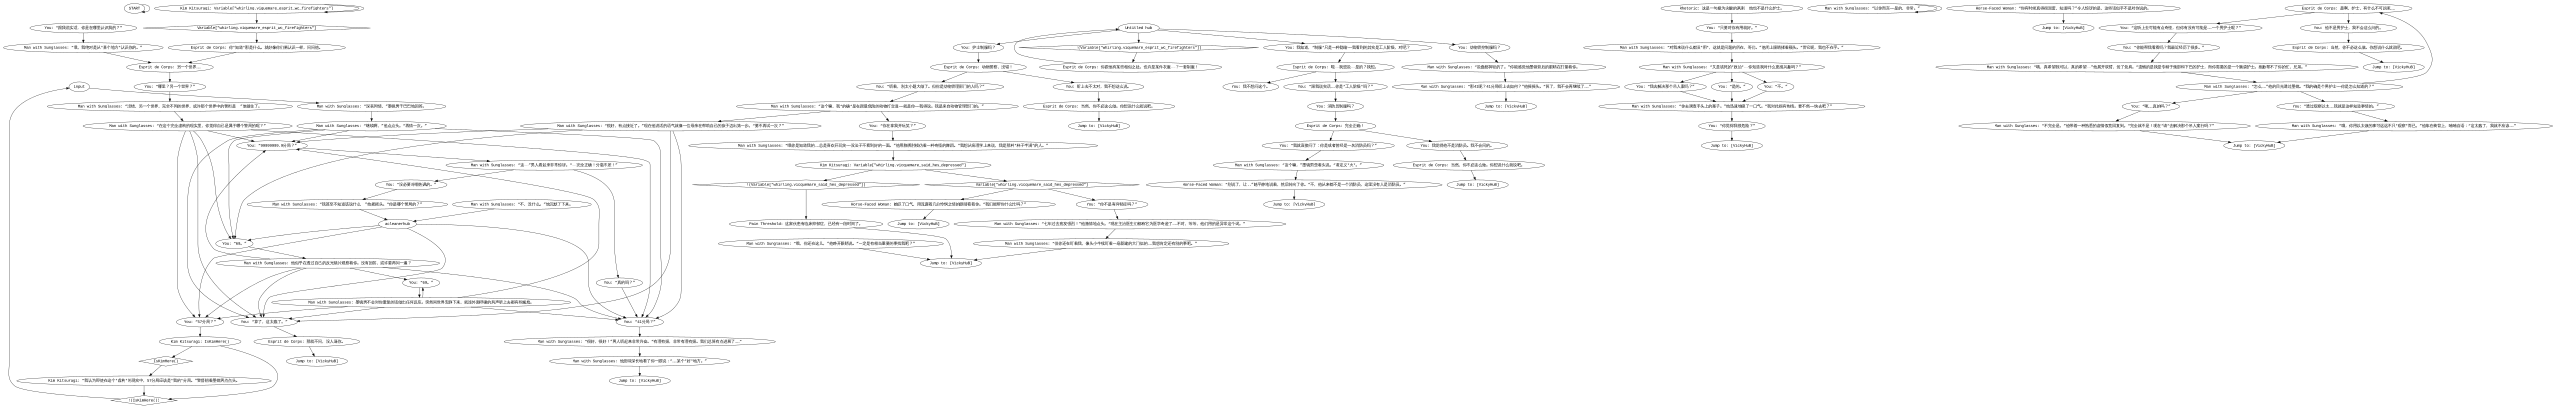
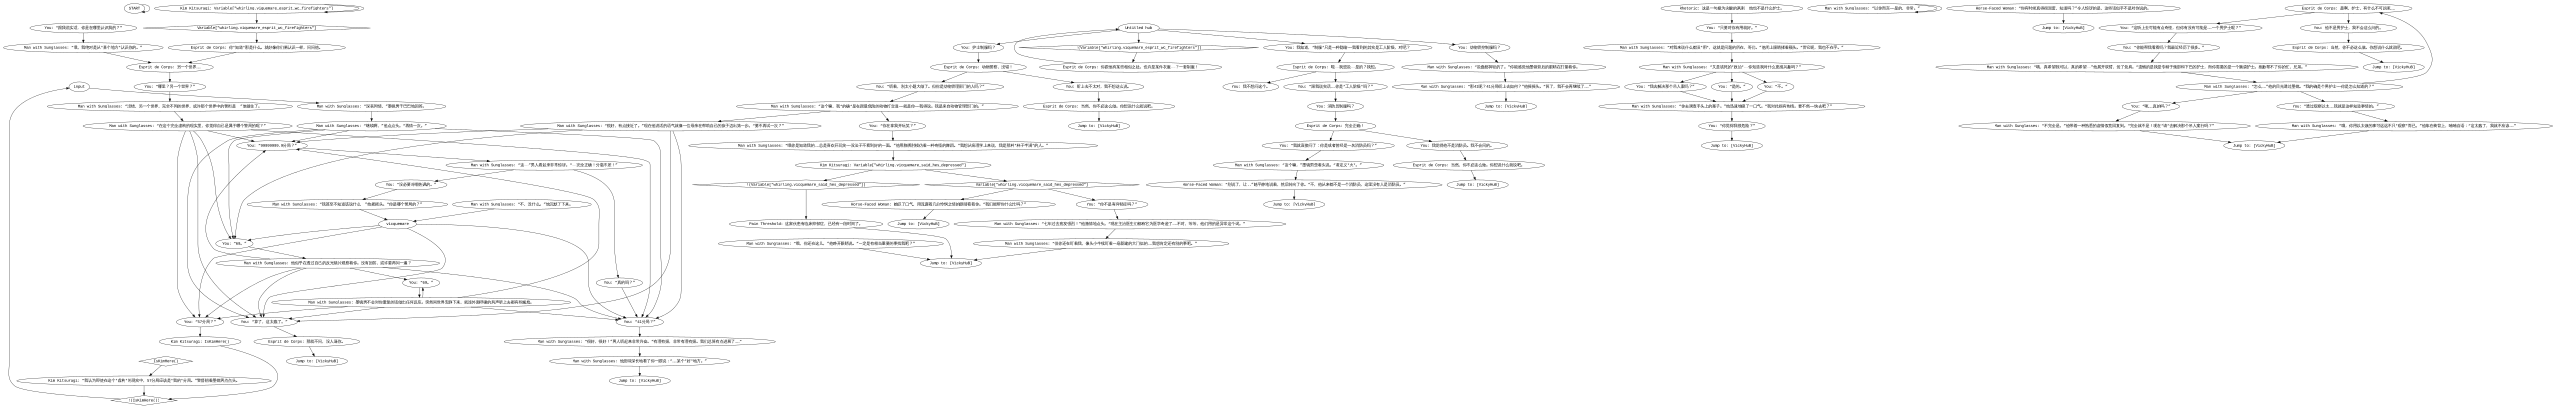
(397, 224) -> (397, 224)
(183, 351) -> none
